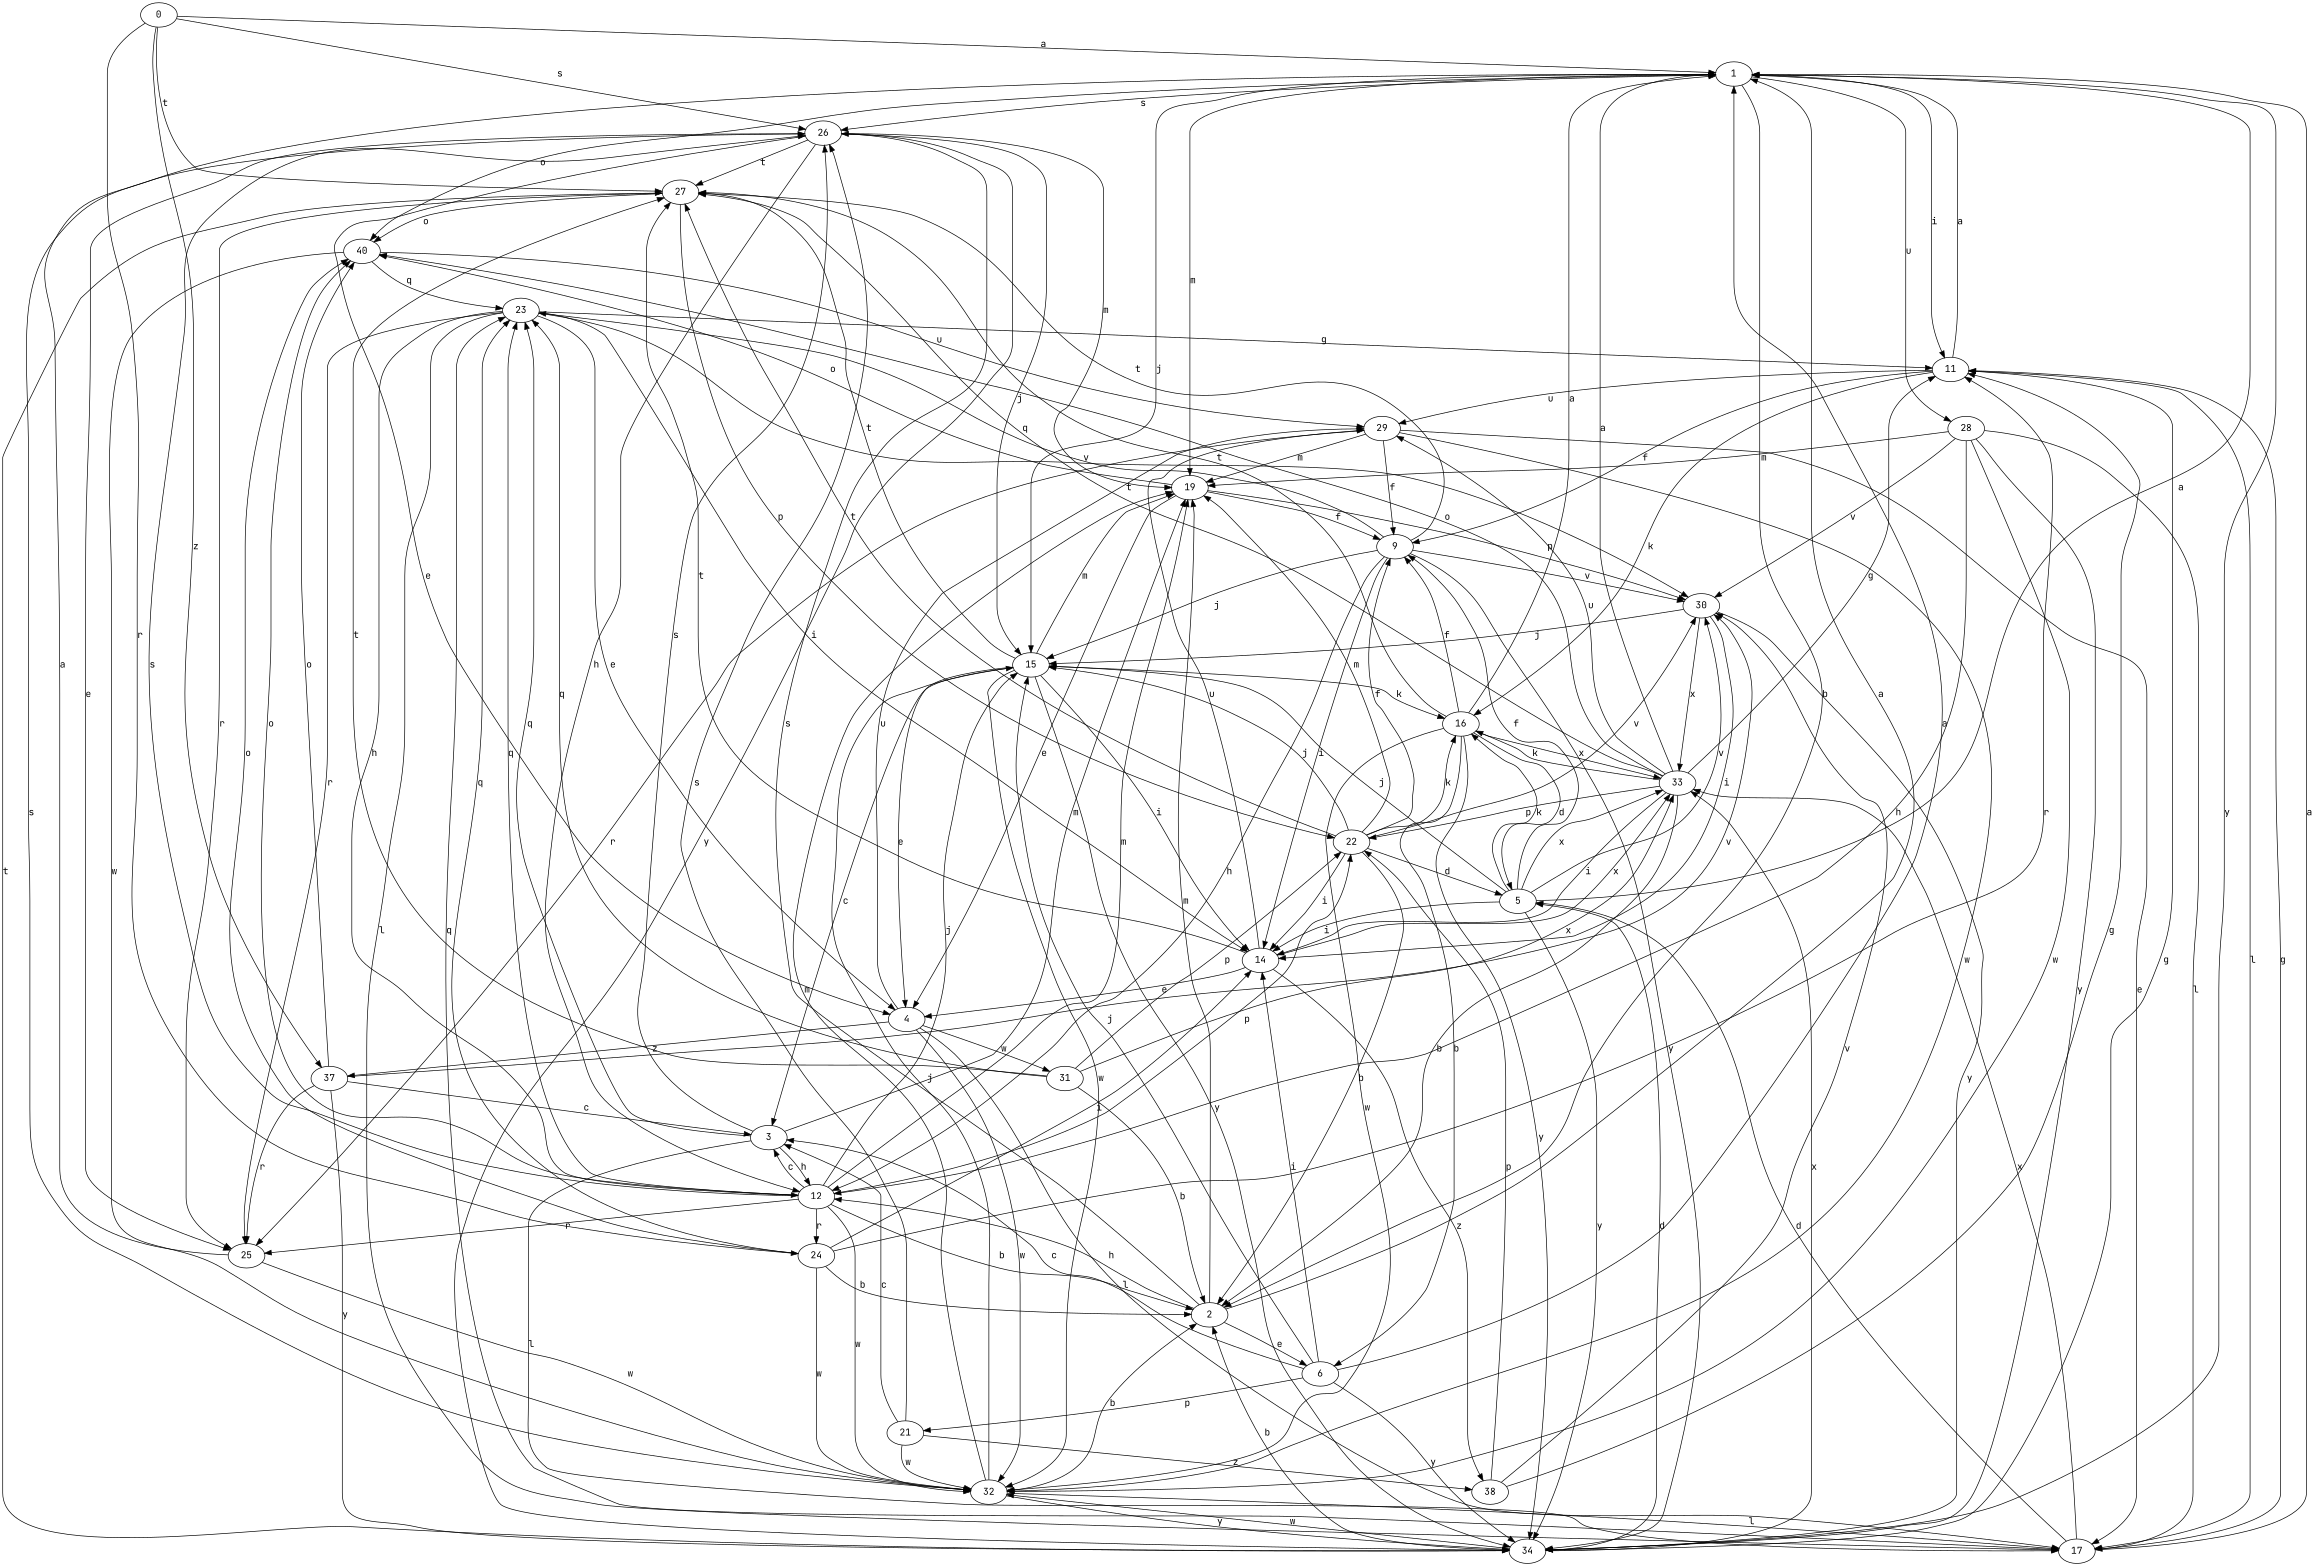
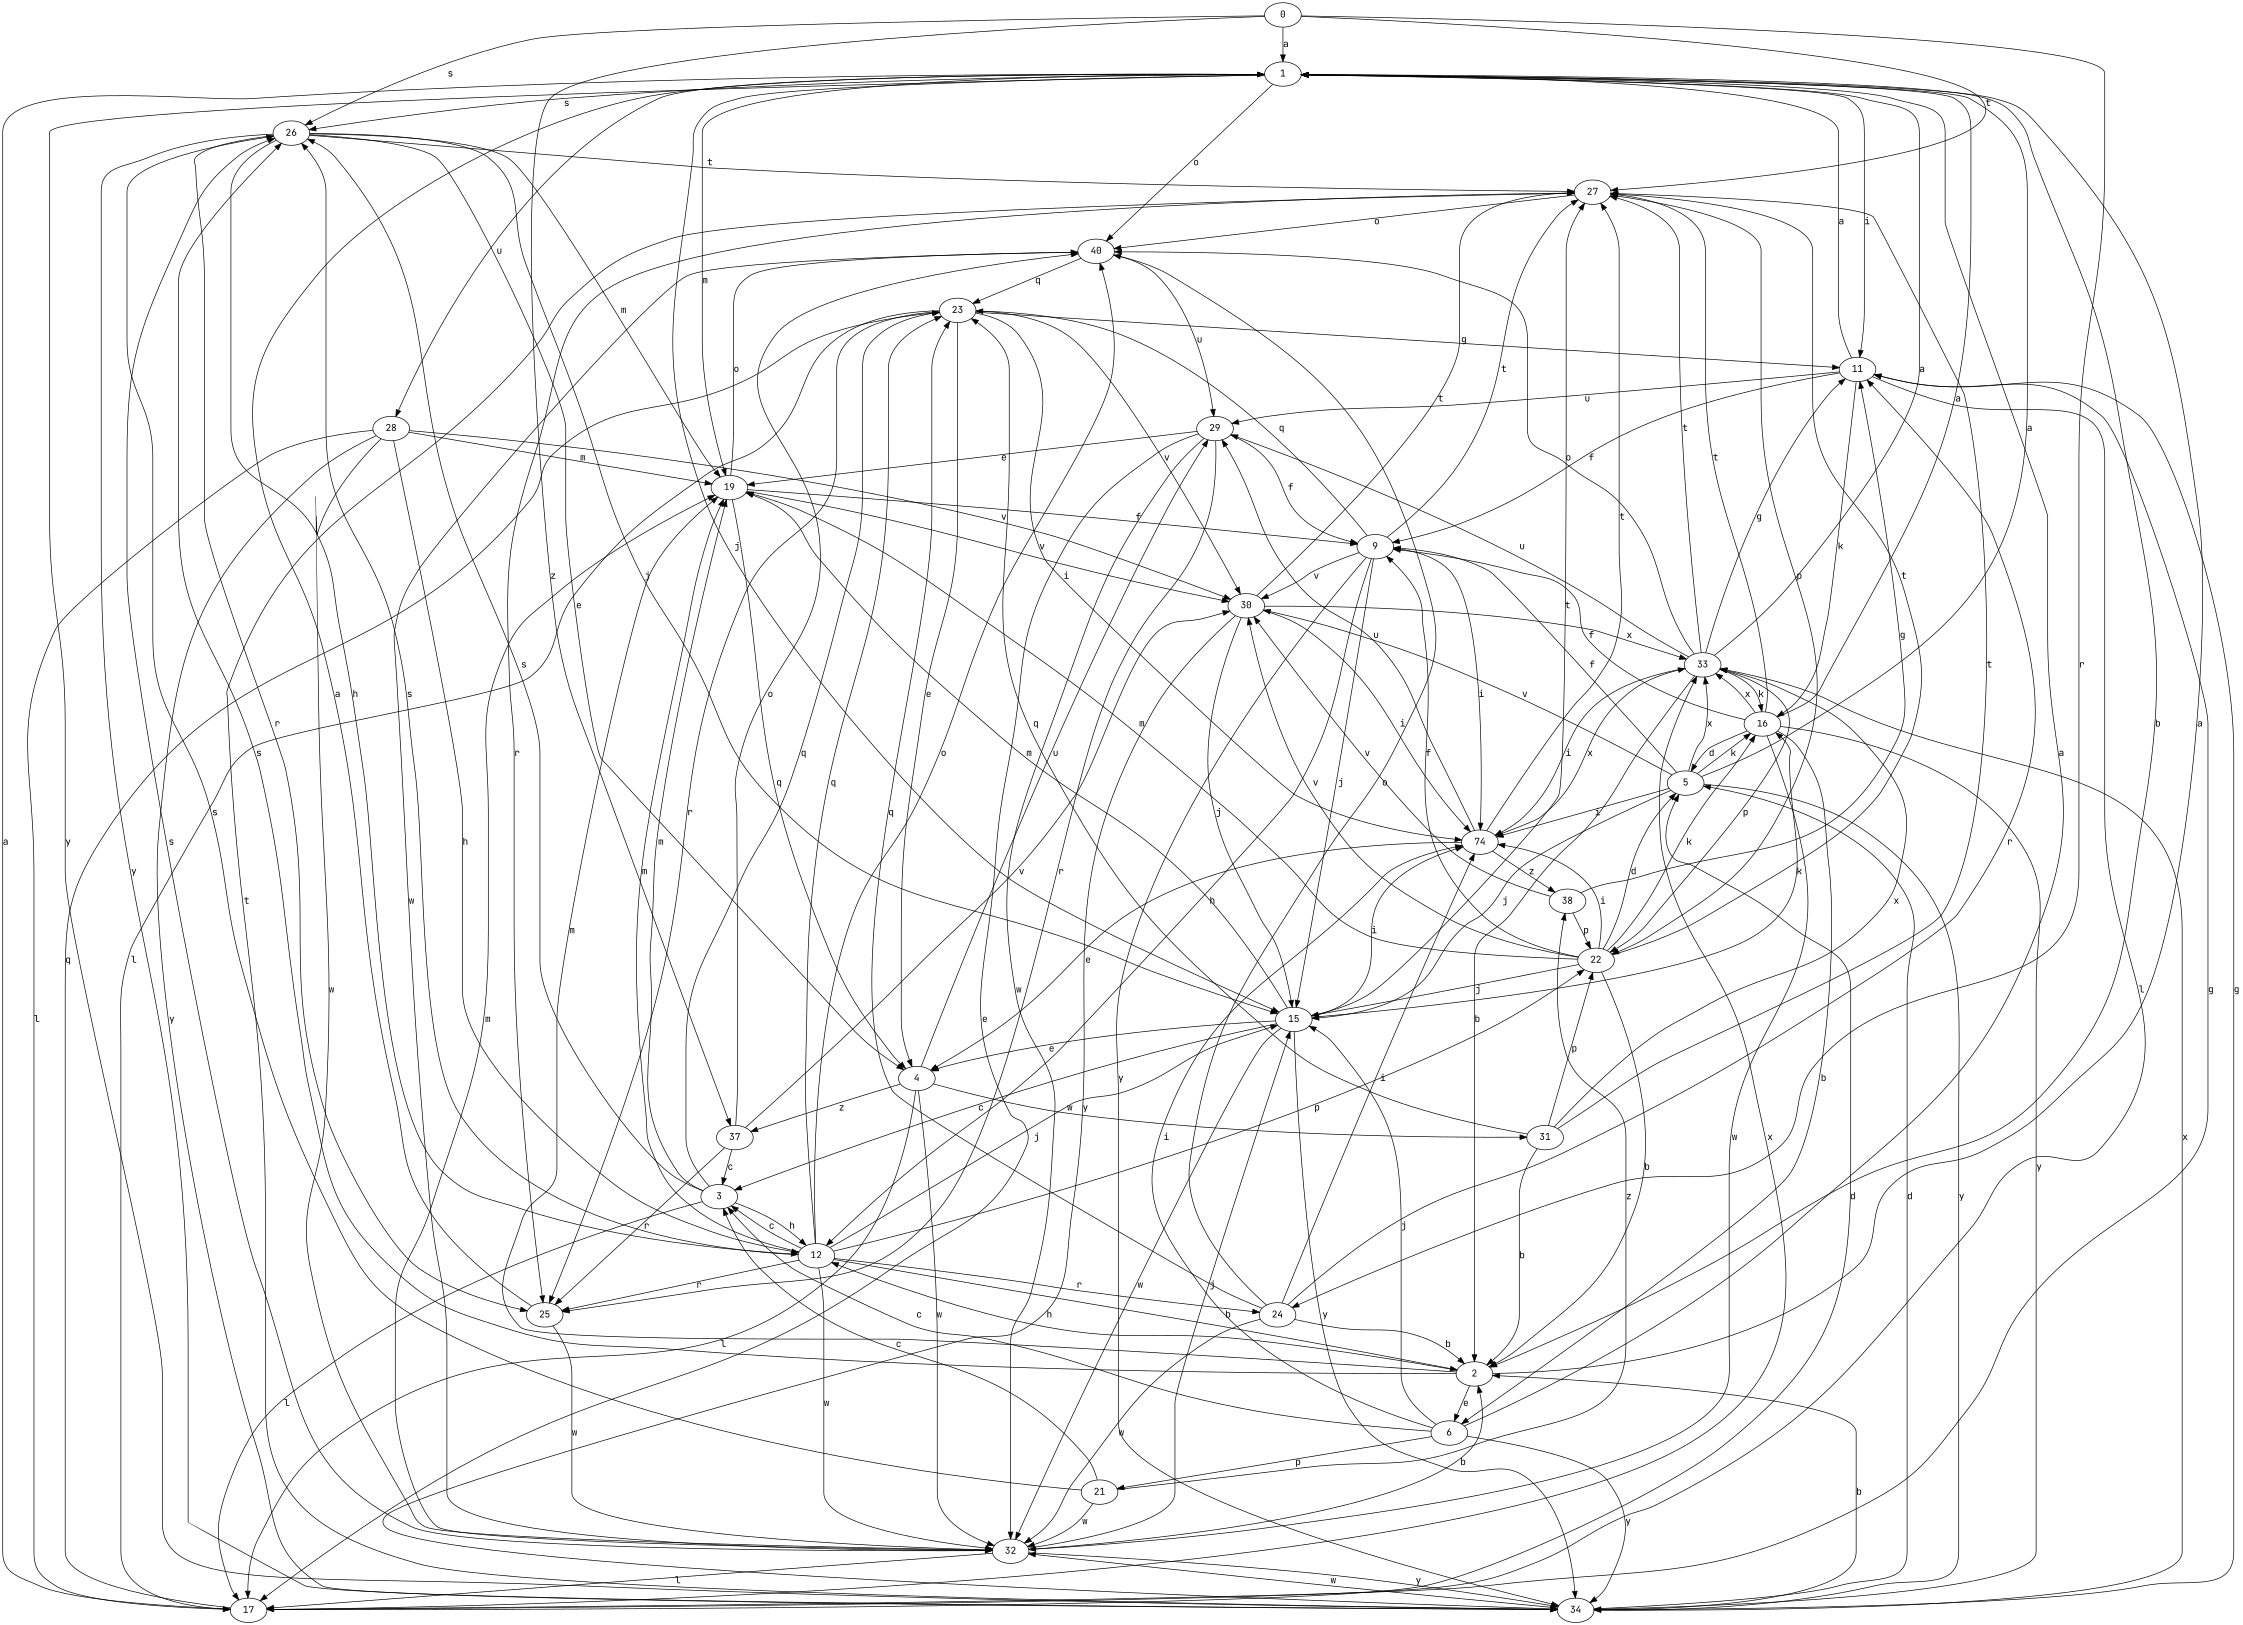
none -> (1441, 390)
(1300, 458) -> (1004, 458)
(1550, 547) -> (1042, 547)
(89, 694) -> (277, 724)
(1044, 754) -> (779, 783)
(352, 861) -> none
(1261, 960) -> (1480, 842)
(397, 1524) -> none
